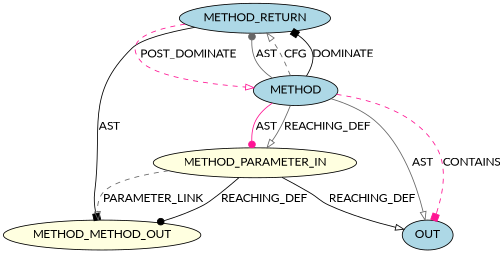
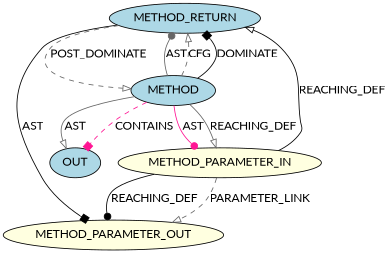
(156, 71) -> (46, 61)
(336, 208) -> (298, 86)
(102, 235) -> (113, 235)
